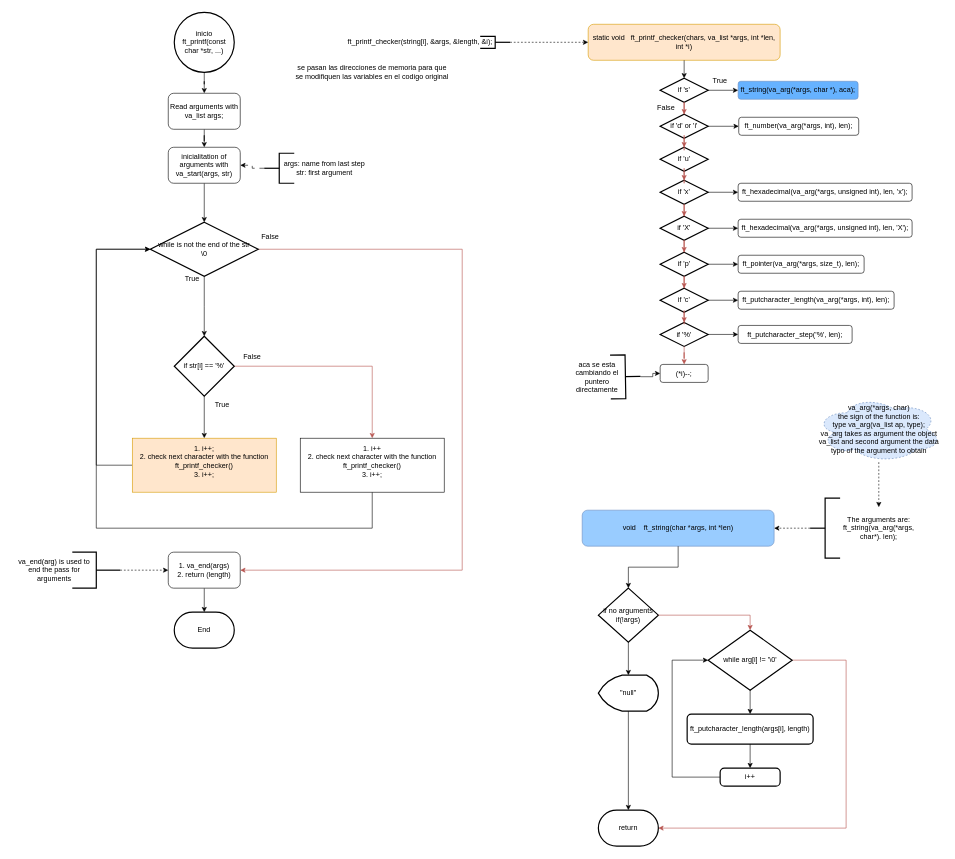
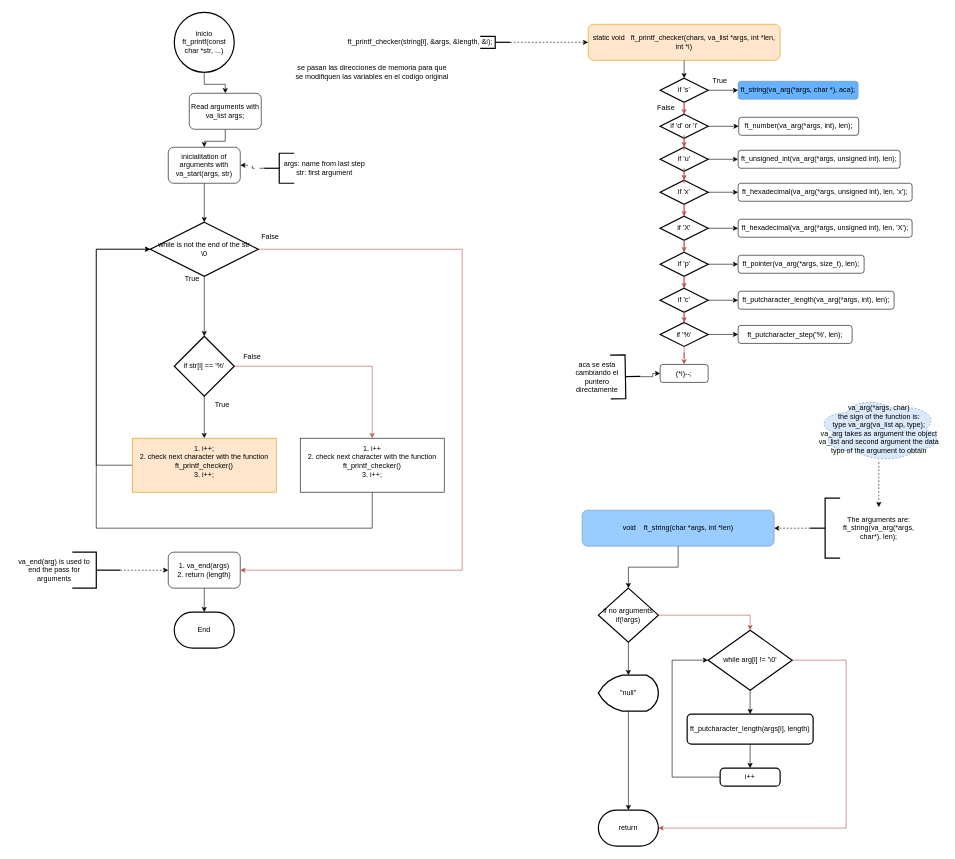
(204, 111) -> (225, 111)
none -> (732, 159)
none -> (819, 159)
